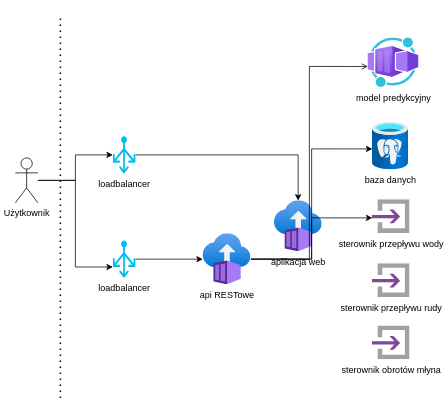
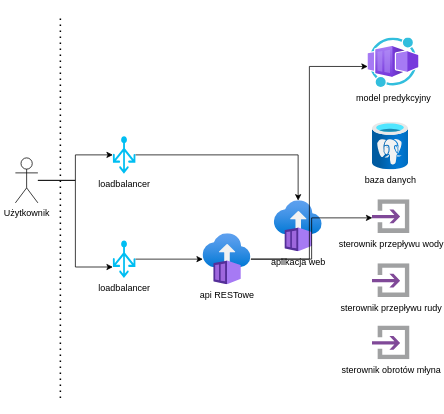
(362, 66) -> (361, 66)
(312, 182) -> none
